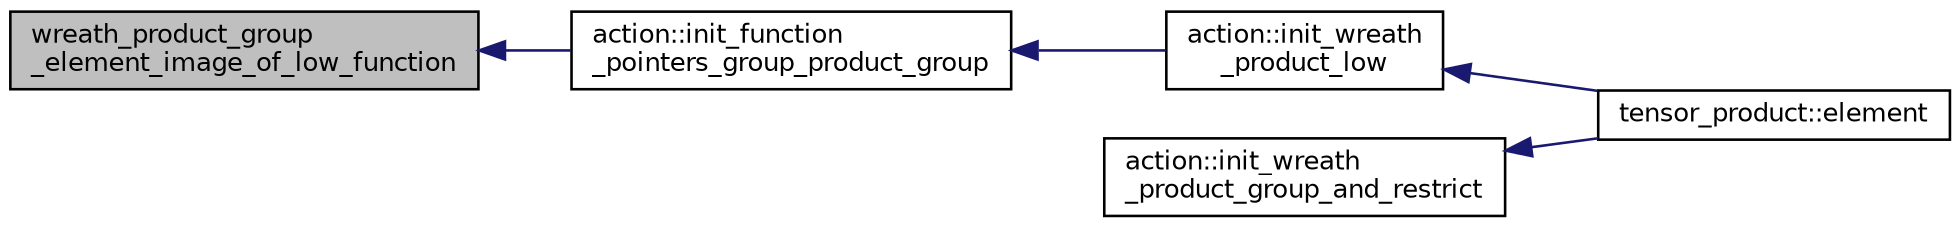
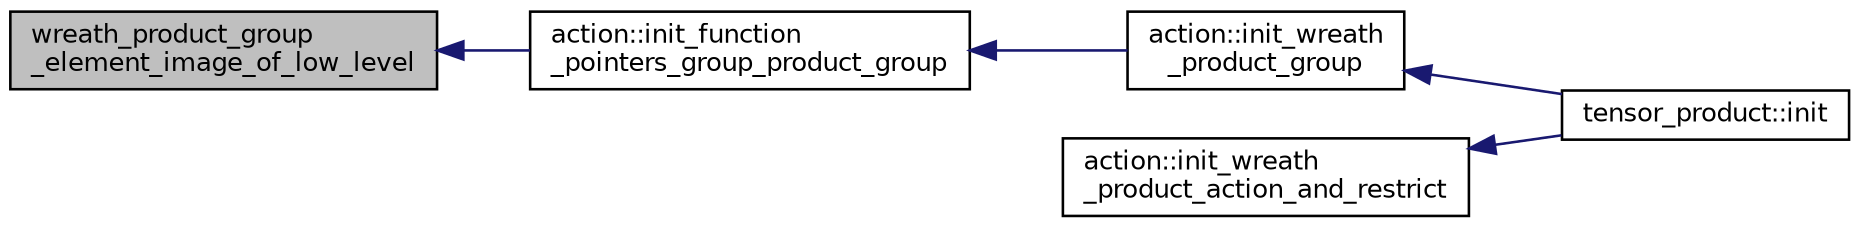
(244, 50) -> (224, 50)
(1305, 50) -> (1266, 50)
(1774, 115) -> (1706, 115)
(1305, 177) -> (1266, 177)
